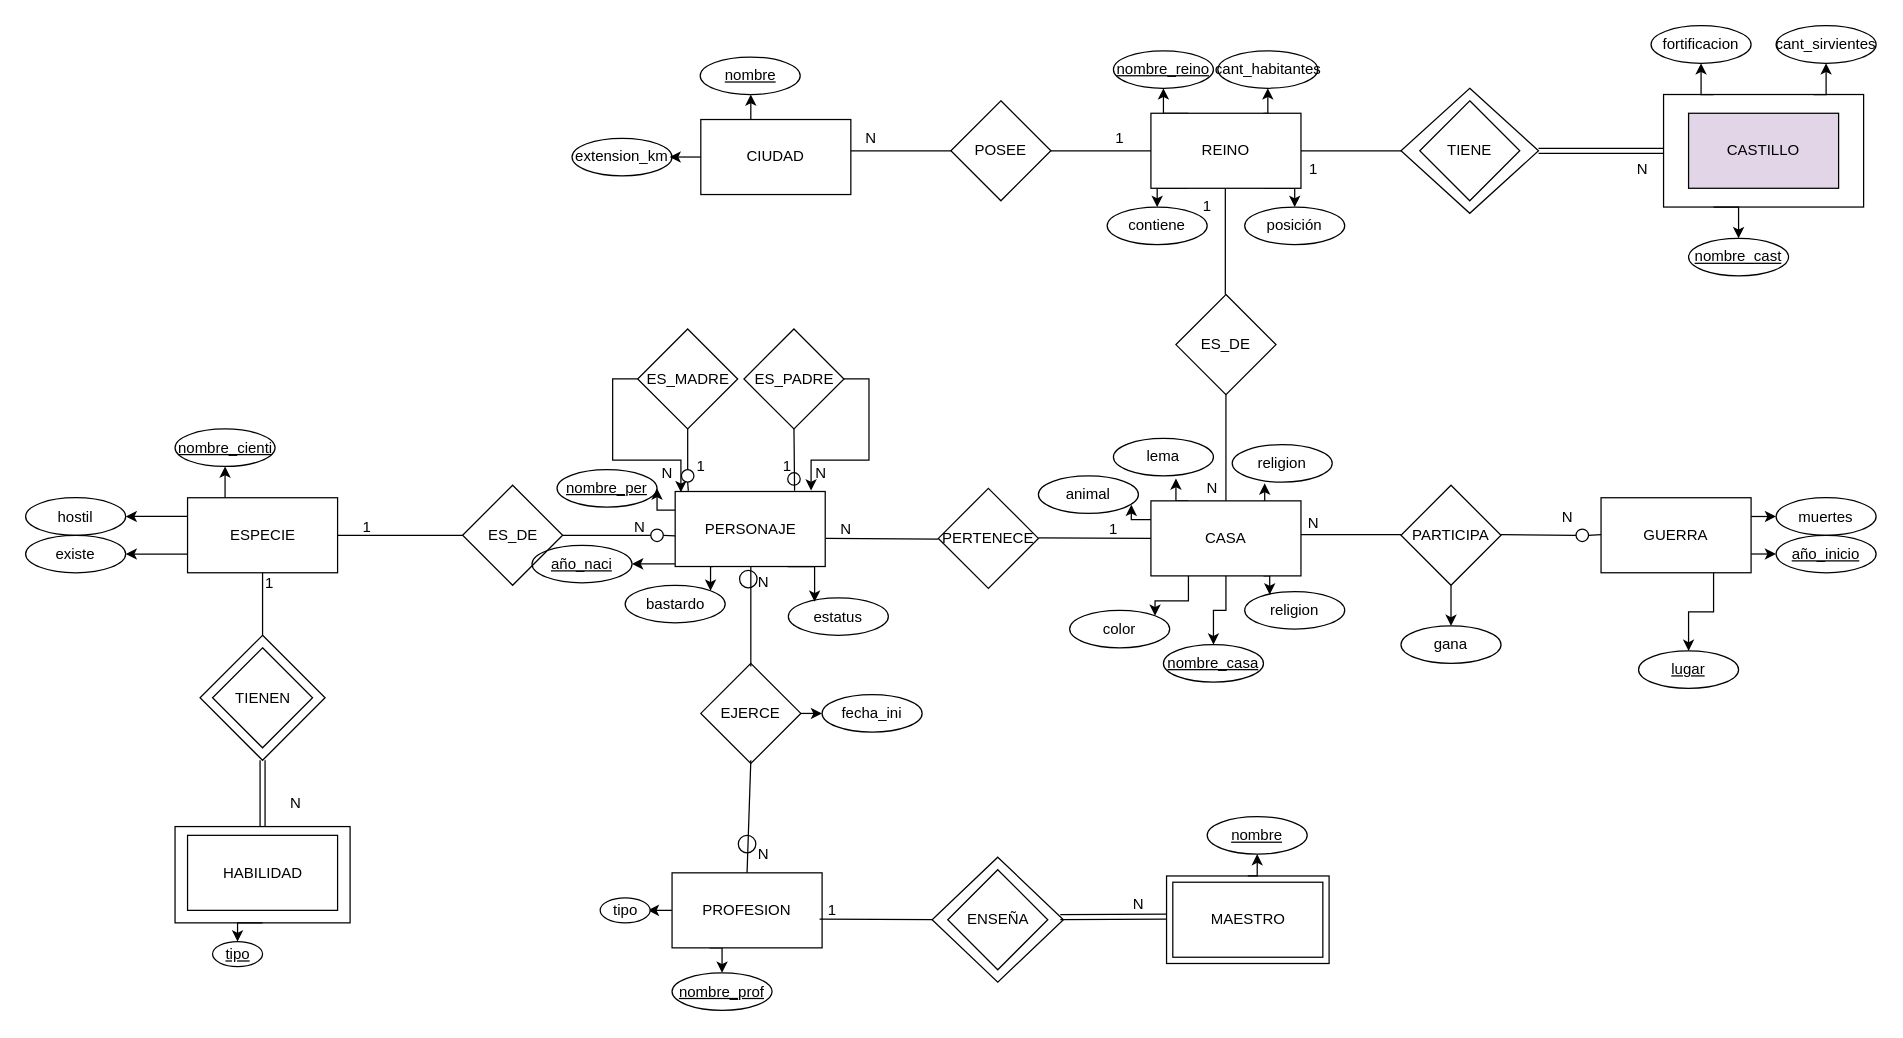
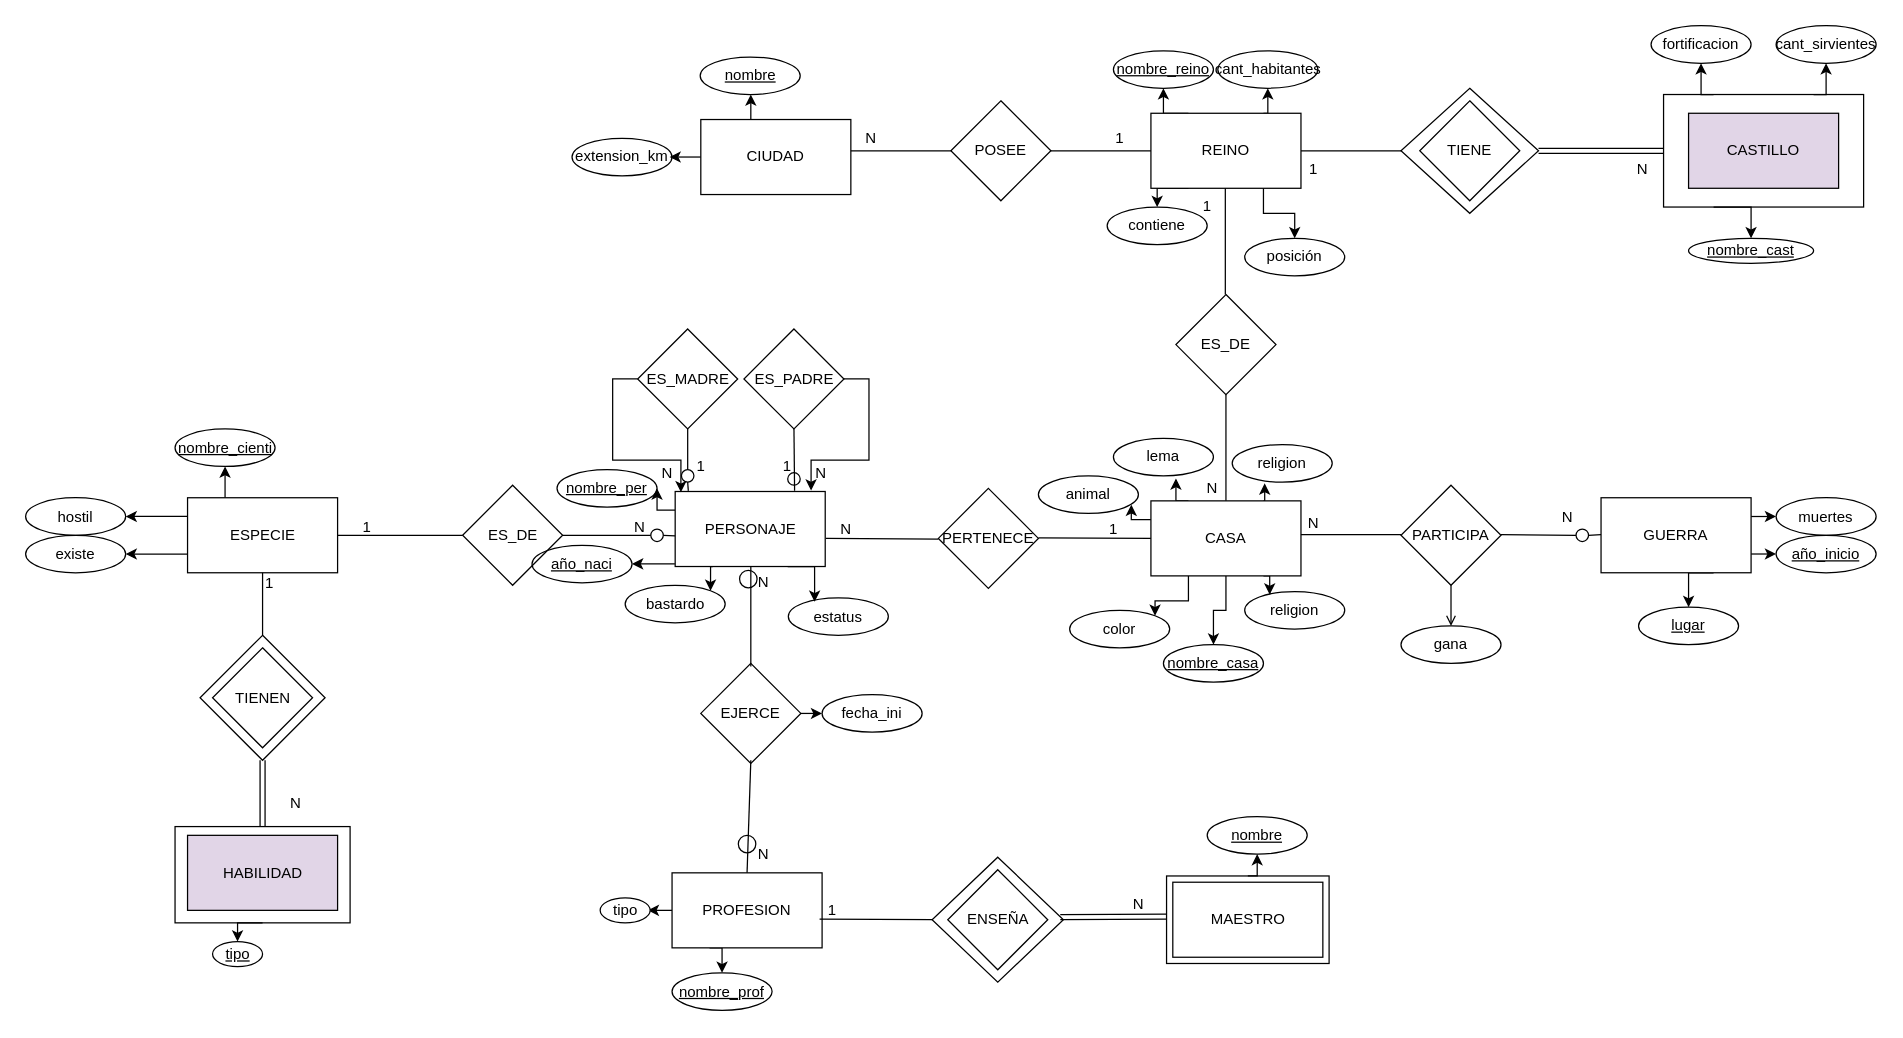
(1294, 226) -> (1294, 257)
(1738, 257) -> (1751, 251)
(1451, 616) -> (1451, 617)
(1688, 669) -> (1688, 626)
(263, 873) -> (263, 873)
